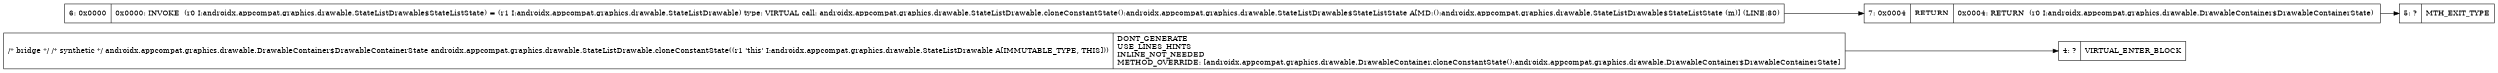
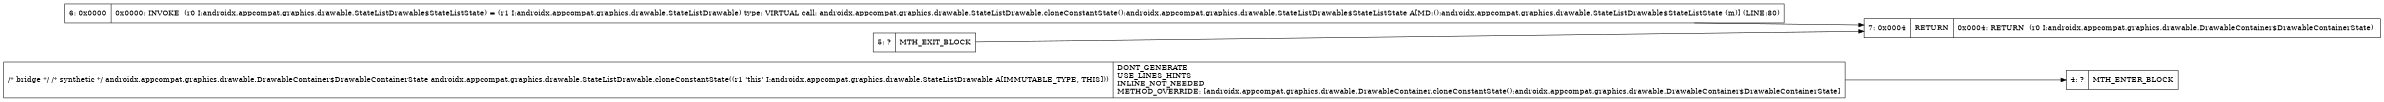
(2387, 13) -> (1417, 37)
(2458, 13) -> (935, 42)
(2133, 51) -> (2133, 80)
